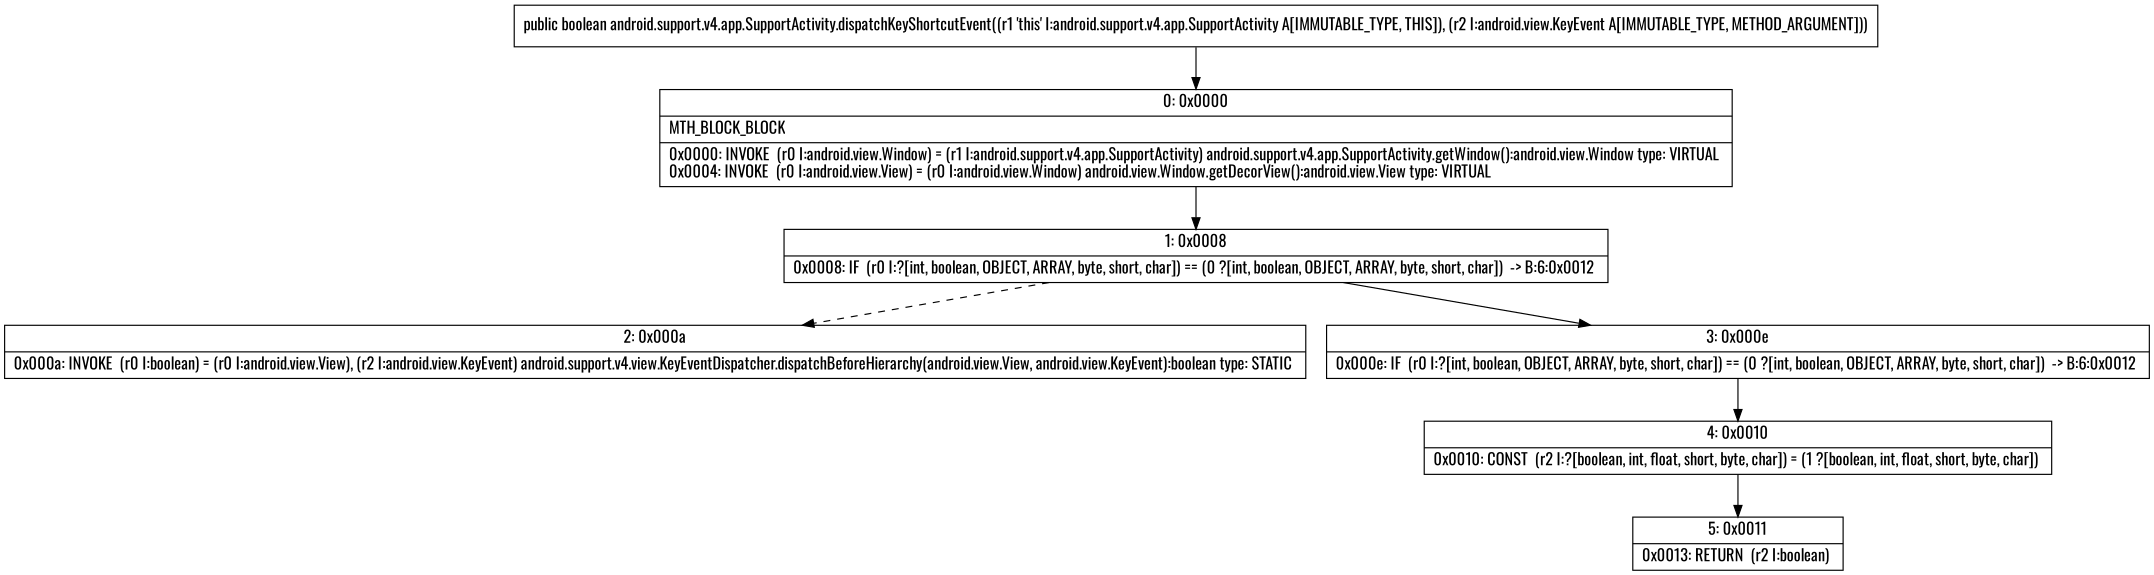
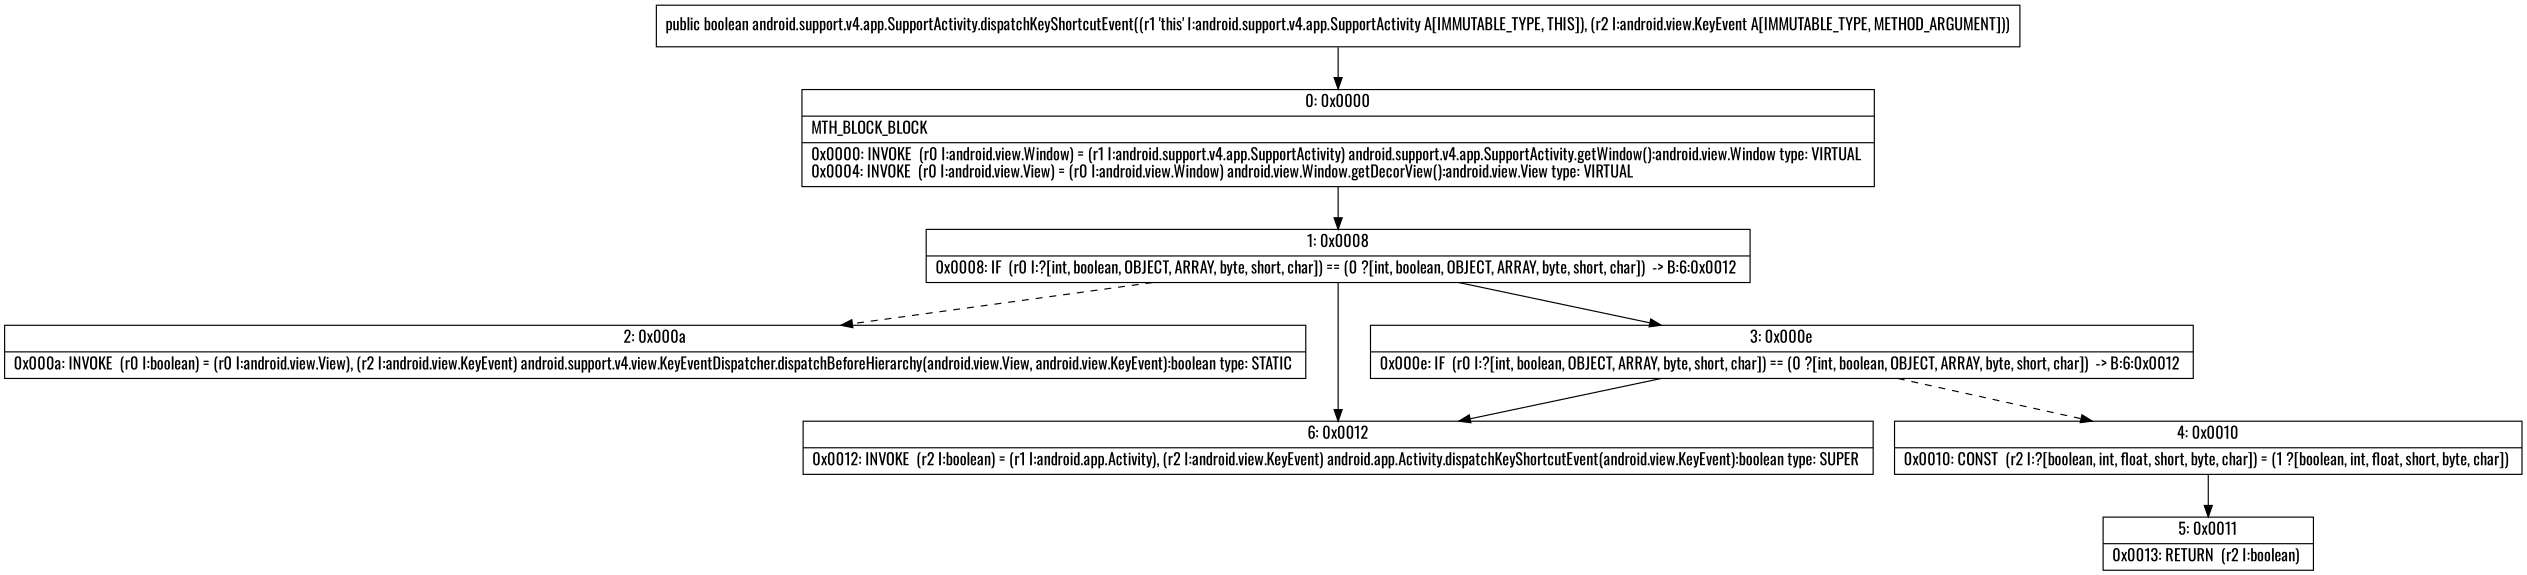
(1738, 394) -> (1989, 399)
none -> (1338, 448)
